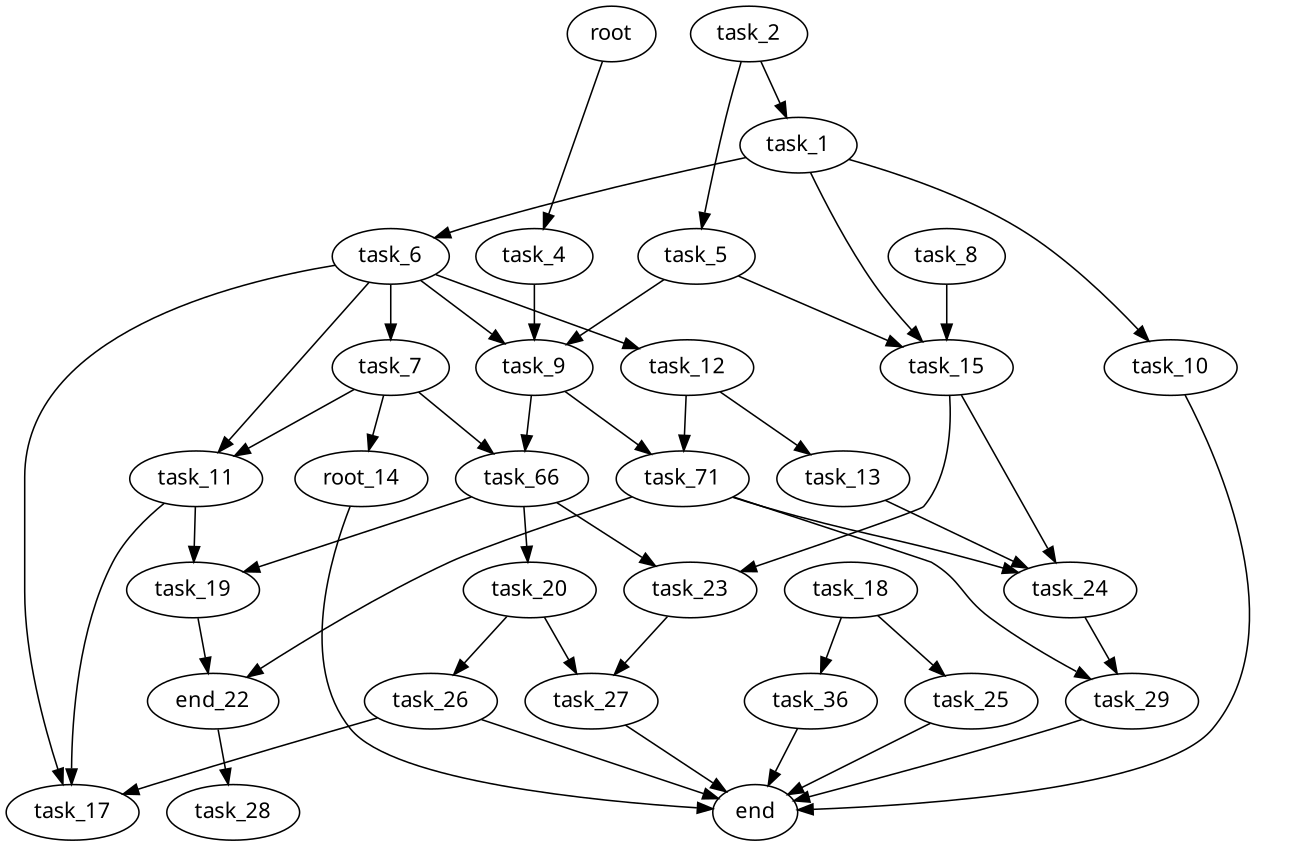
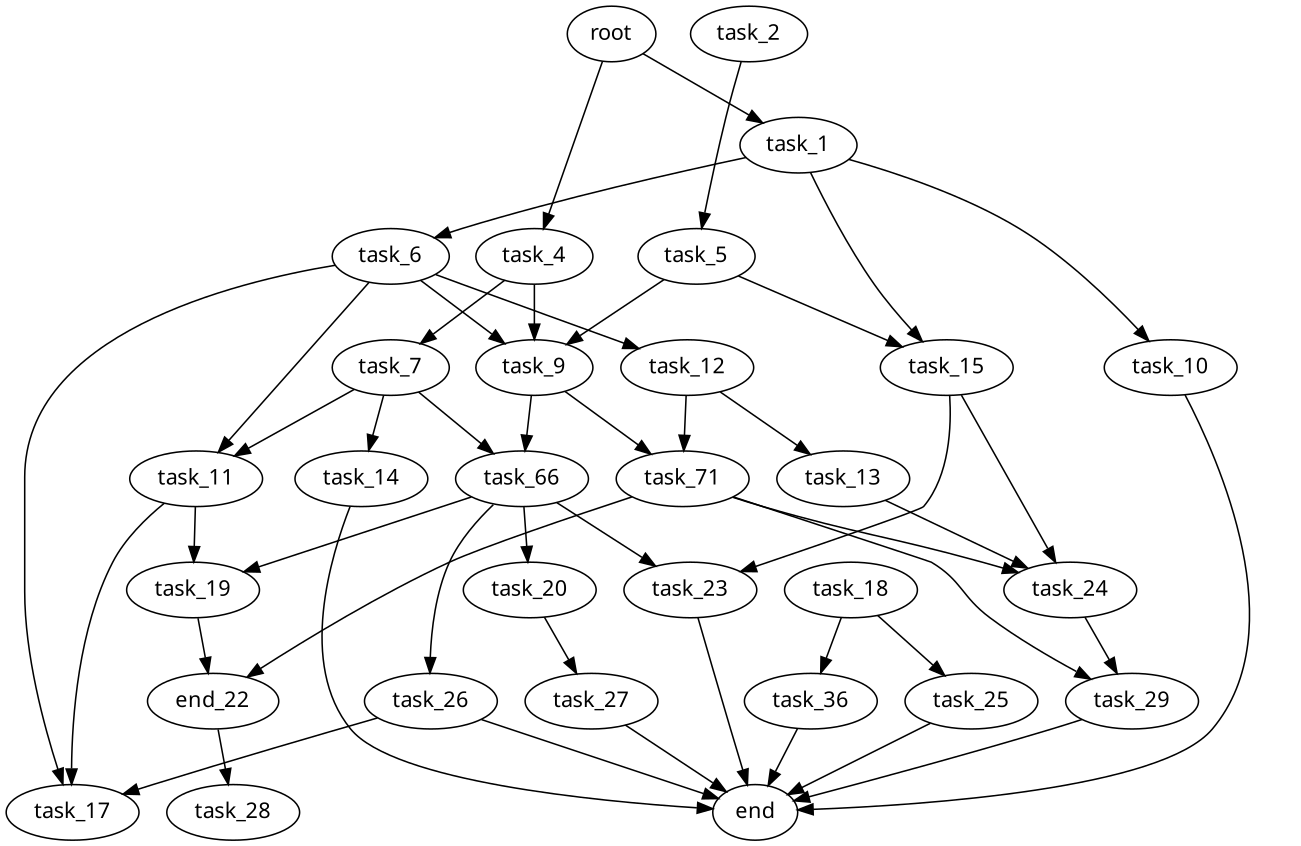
(771, 83) -> (696, 84)
(947, 256) -> none
(391, 304) -> (471, 306)
(361, 479) -> (361, 479)
(486, 640) -> (443, 578)
(646, 640) -> (720, 694)
